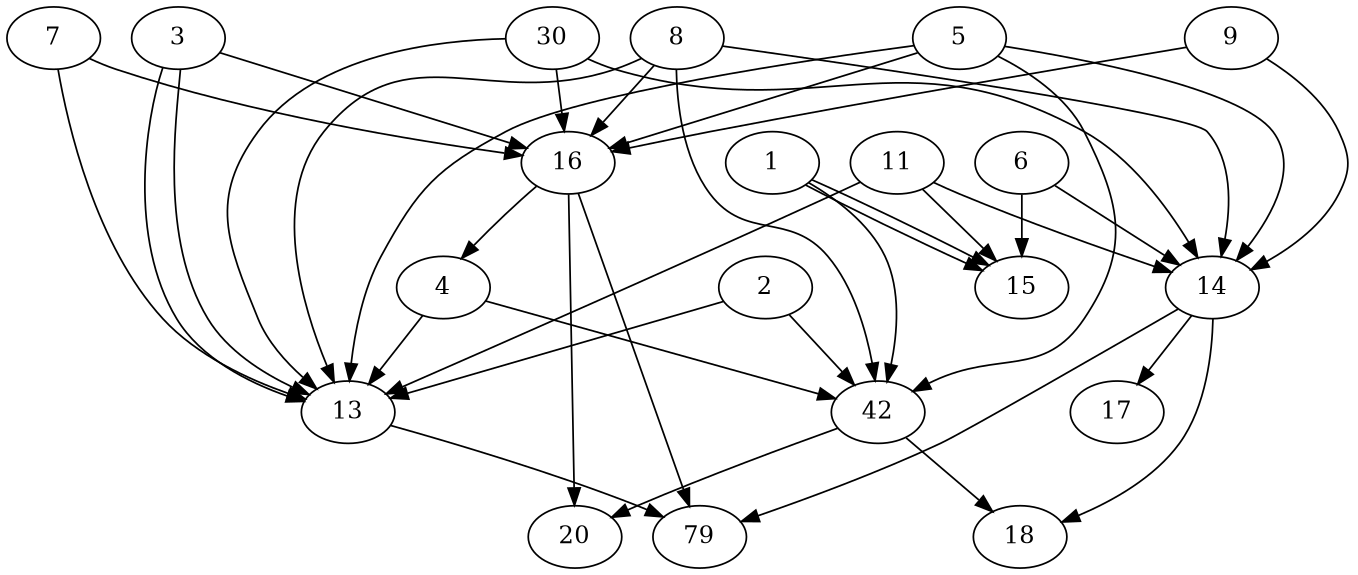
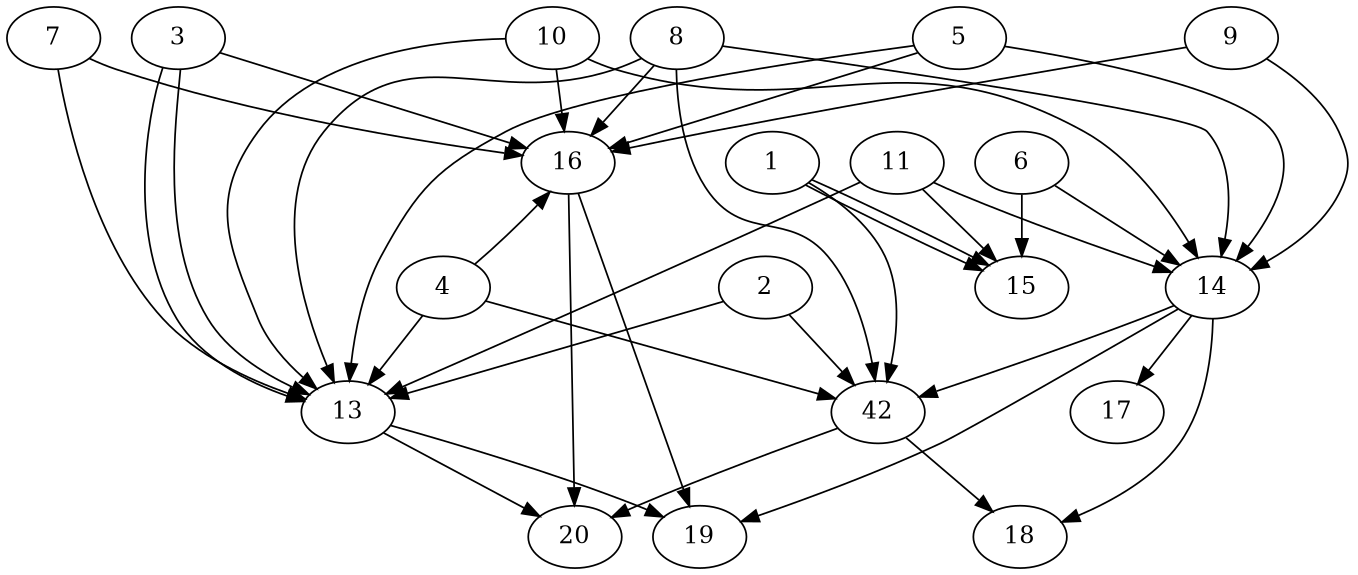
(552, 38) -> (552, 38)
(505, 215) -> (507, 235)
(1110, 266) -> (1056, 350)
none -> (454, 470)
(700, 537) -> (700, 537)
